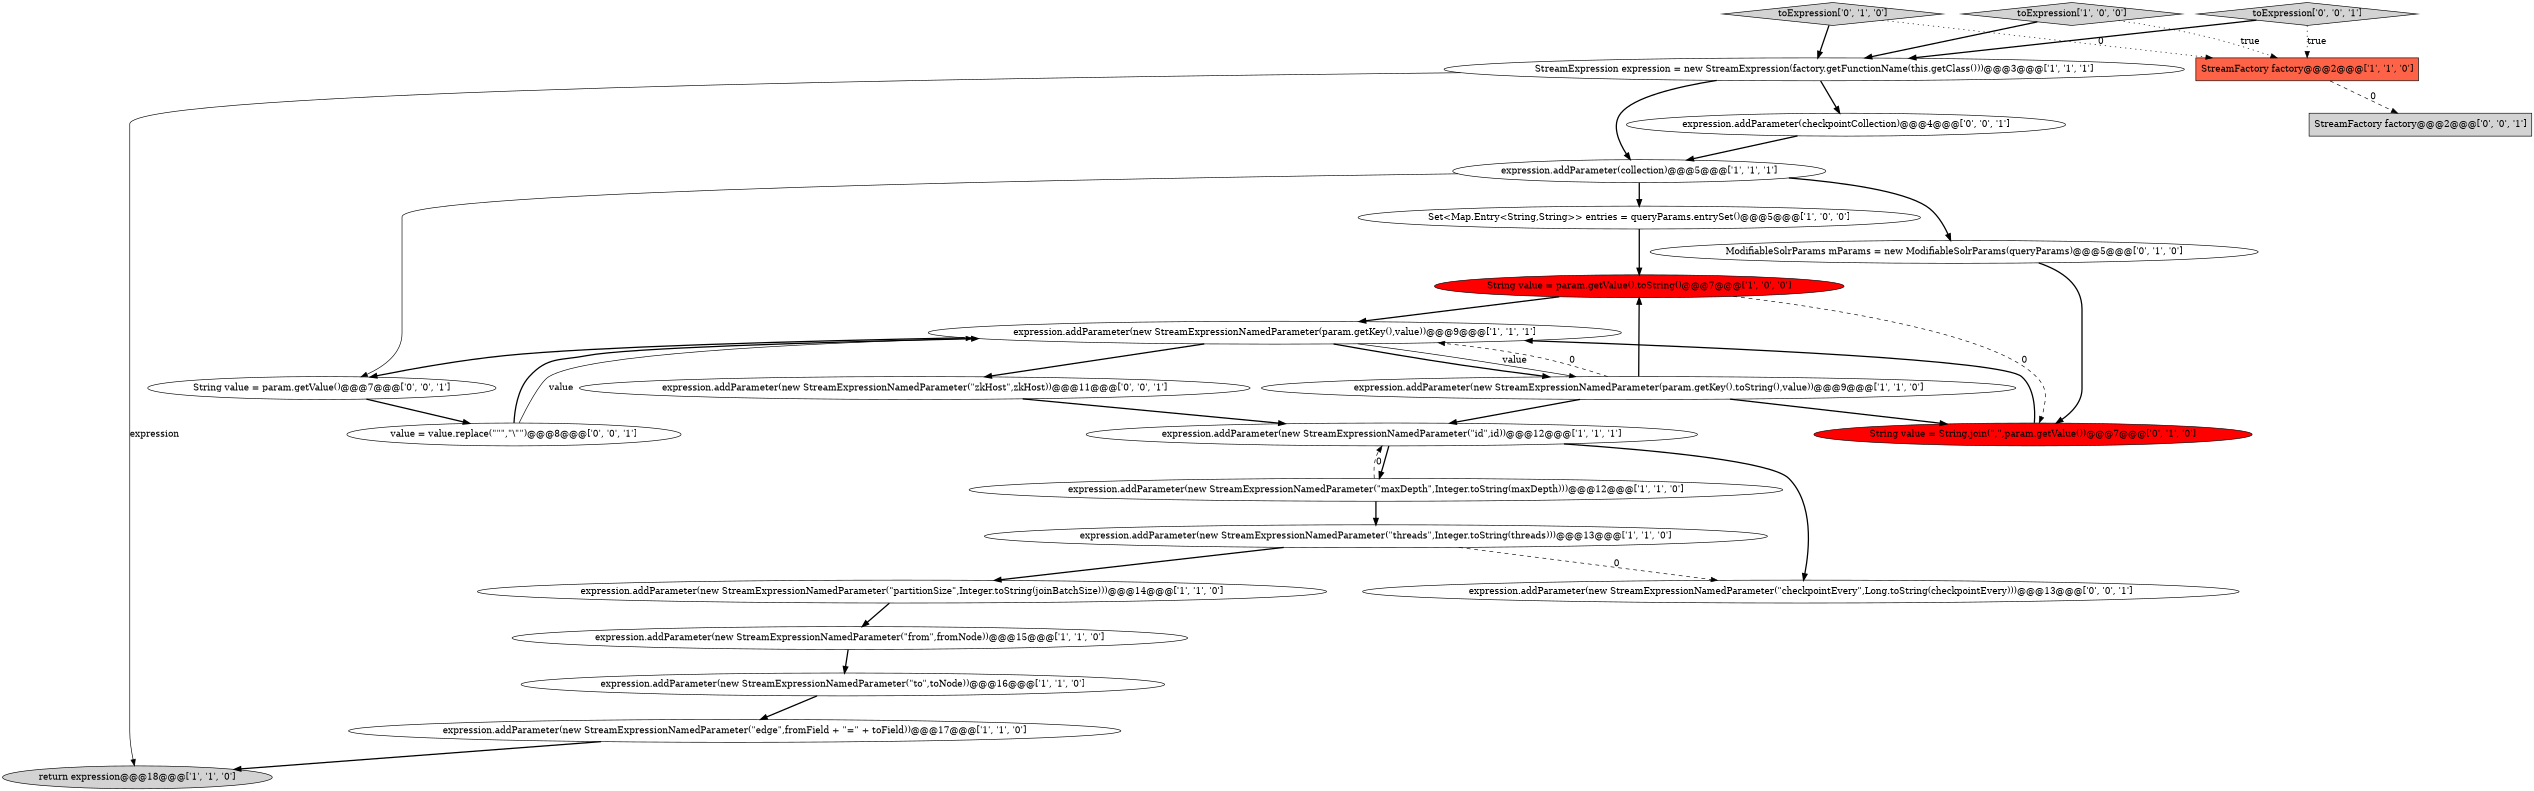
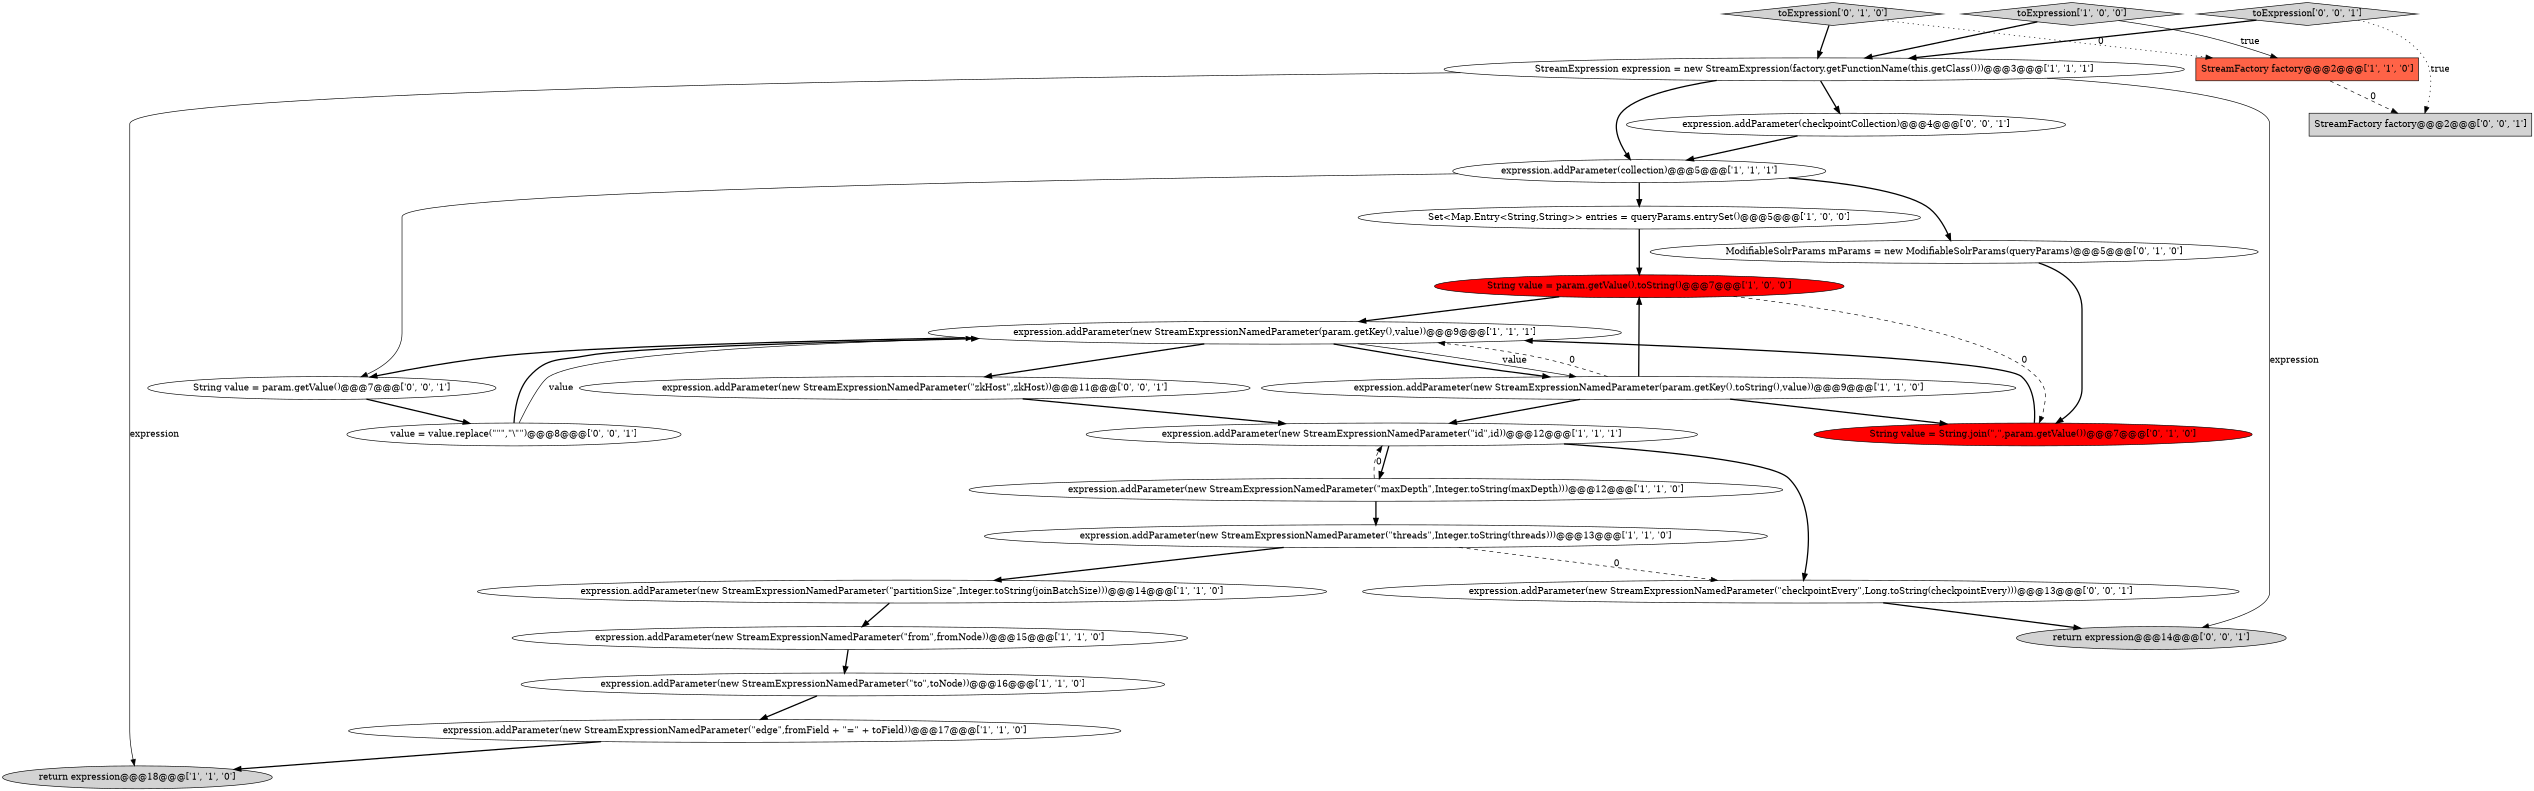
(2196, 34) -> (2196, 34)
(2307, 38) -> (2415, 48)
none -> (2151, 638)
